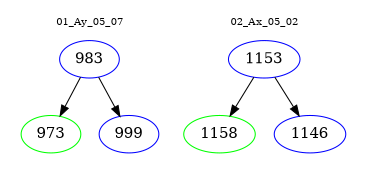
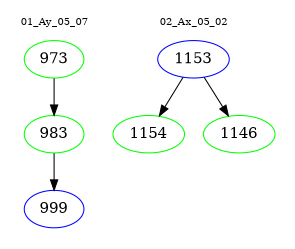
(89, 59) -> (54, 134)
(73, 92) -> (54, 92)
(219, 134) -> (149, 134)
(310, 134) -> (239, 134)
